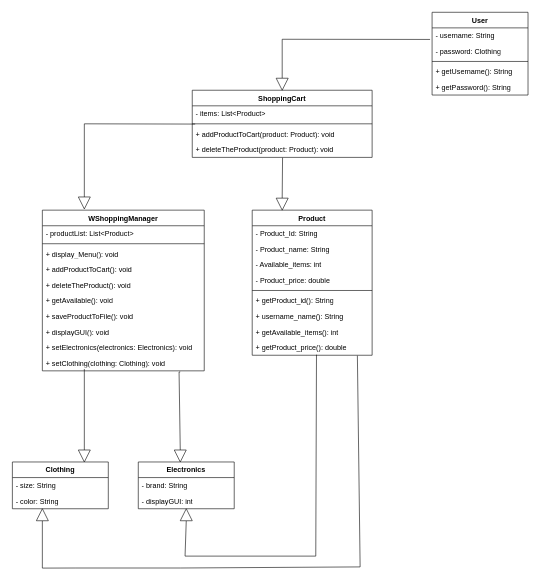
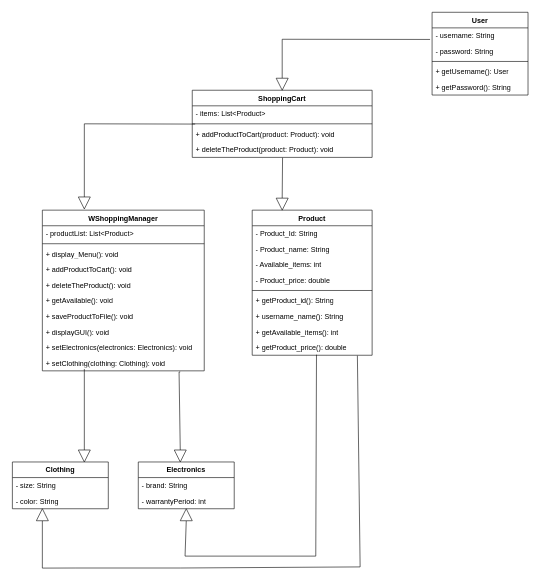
(472, 52) -> (468, 52)
(479, 72) -> (475, 72)
(171, 502) -> (180, 502)
